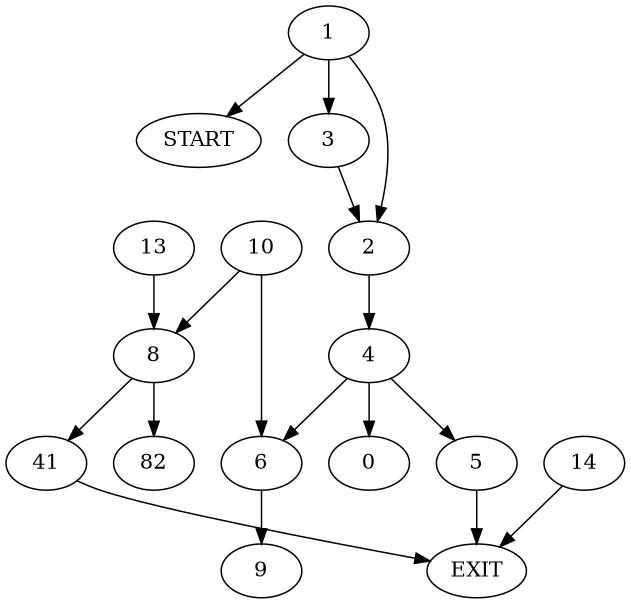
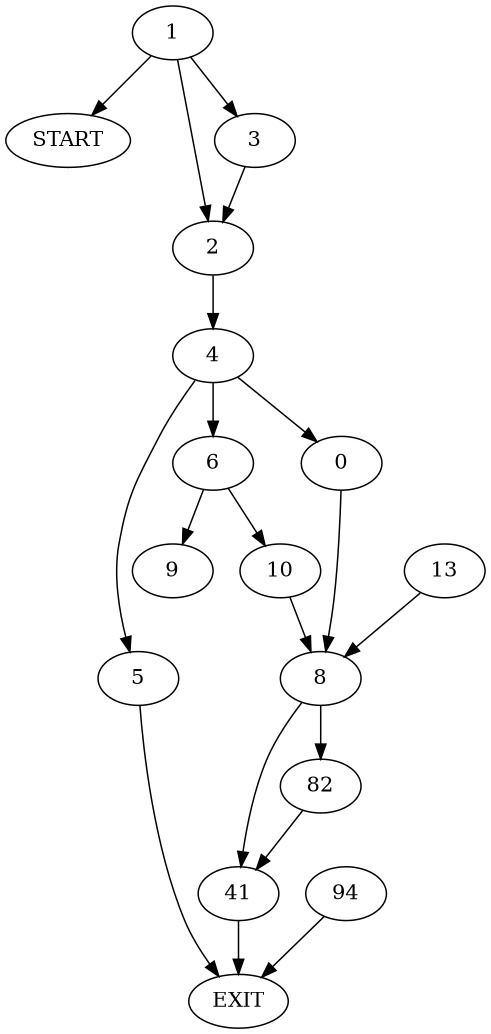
(262, 348) -> (243, 511)
(584, 463) -> (346, 894)
none -> (337, 564)
none -> (284, 834)
